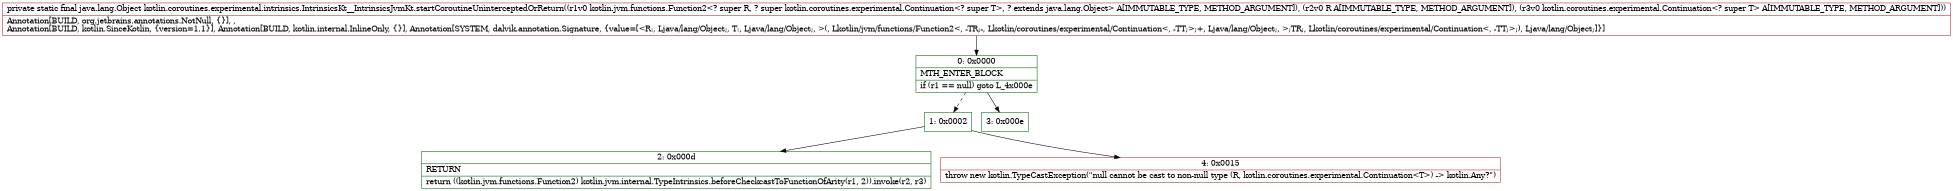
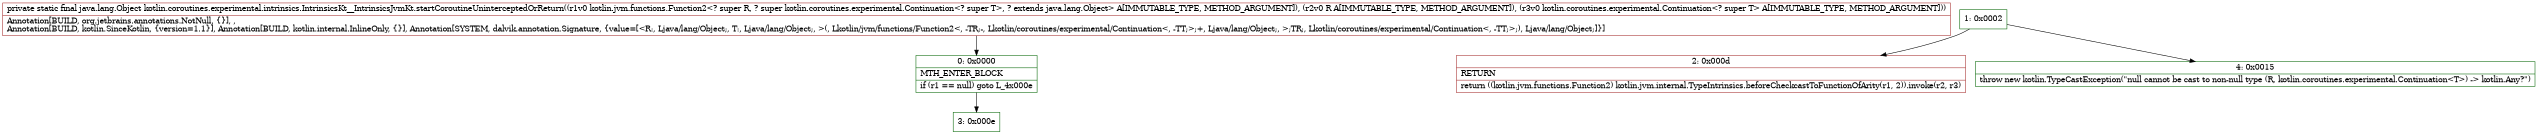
(961, 100) -> none
(676, 170) -> (1711, 74)
(1220, 170) -> (2255, 74)
